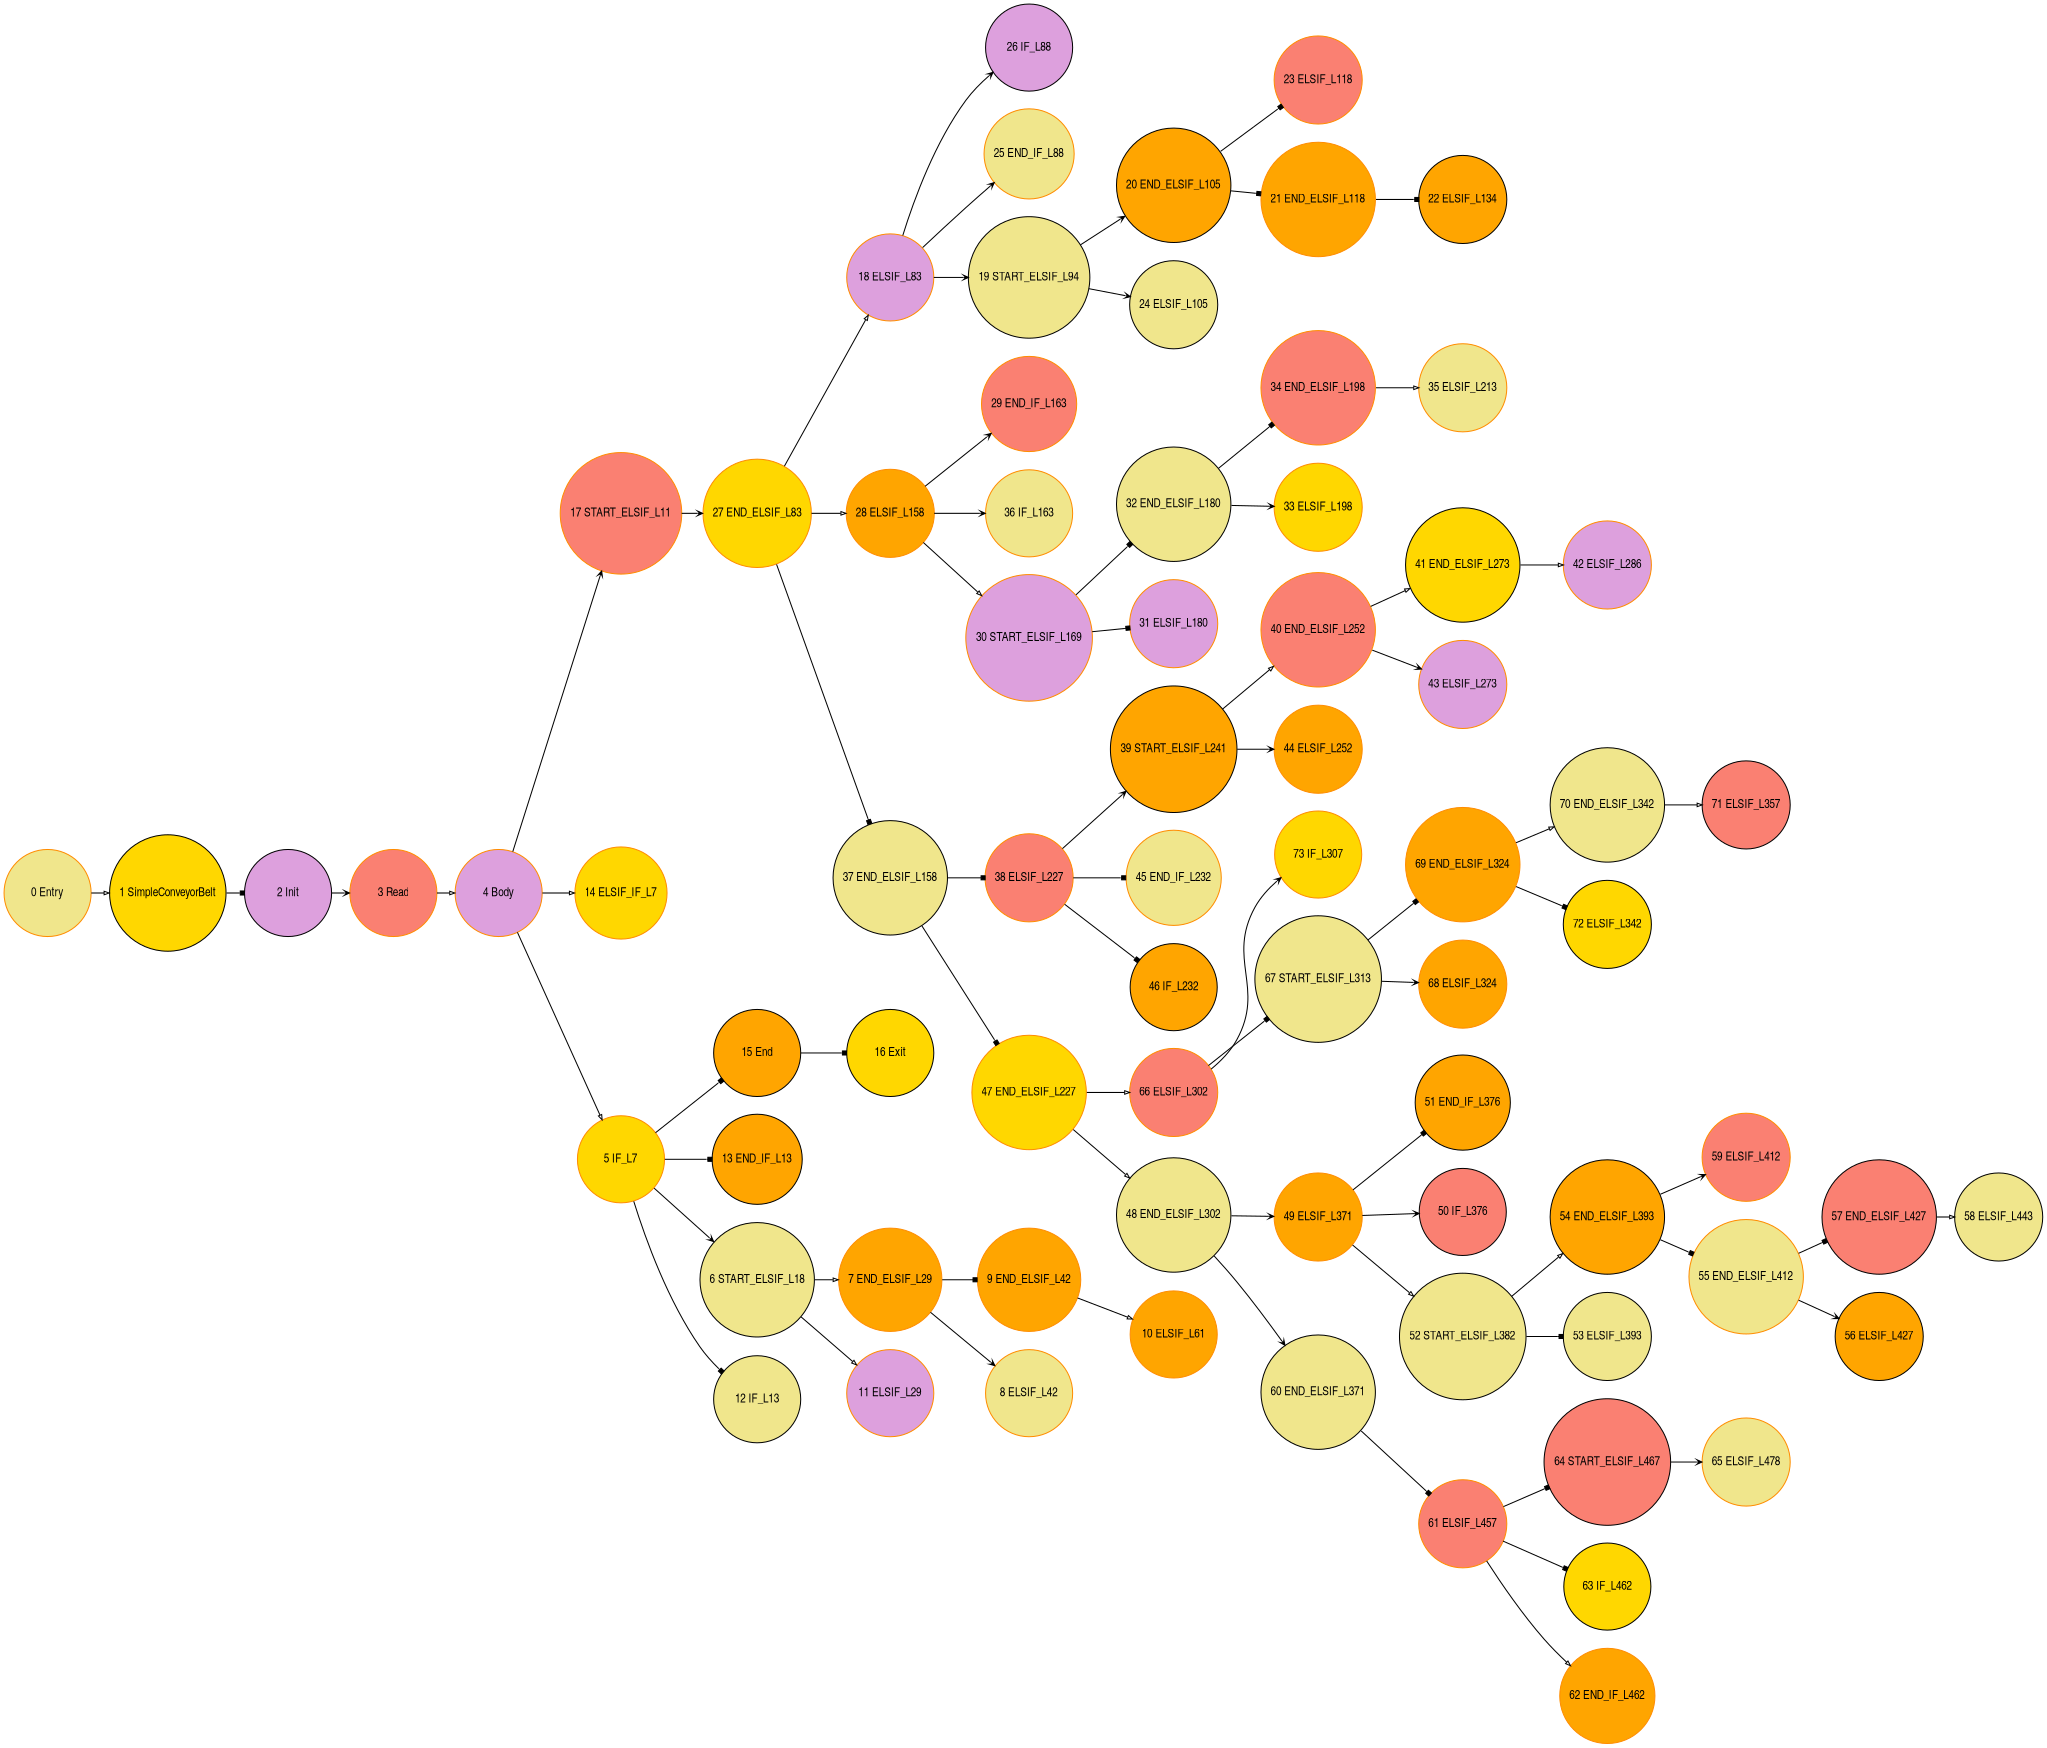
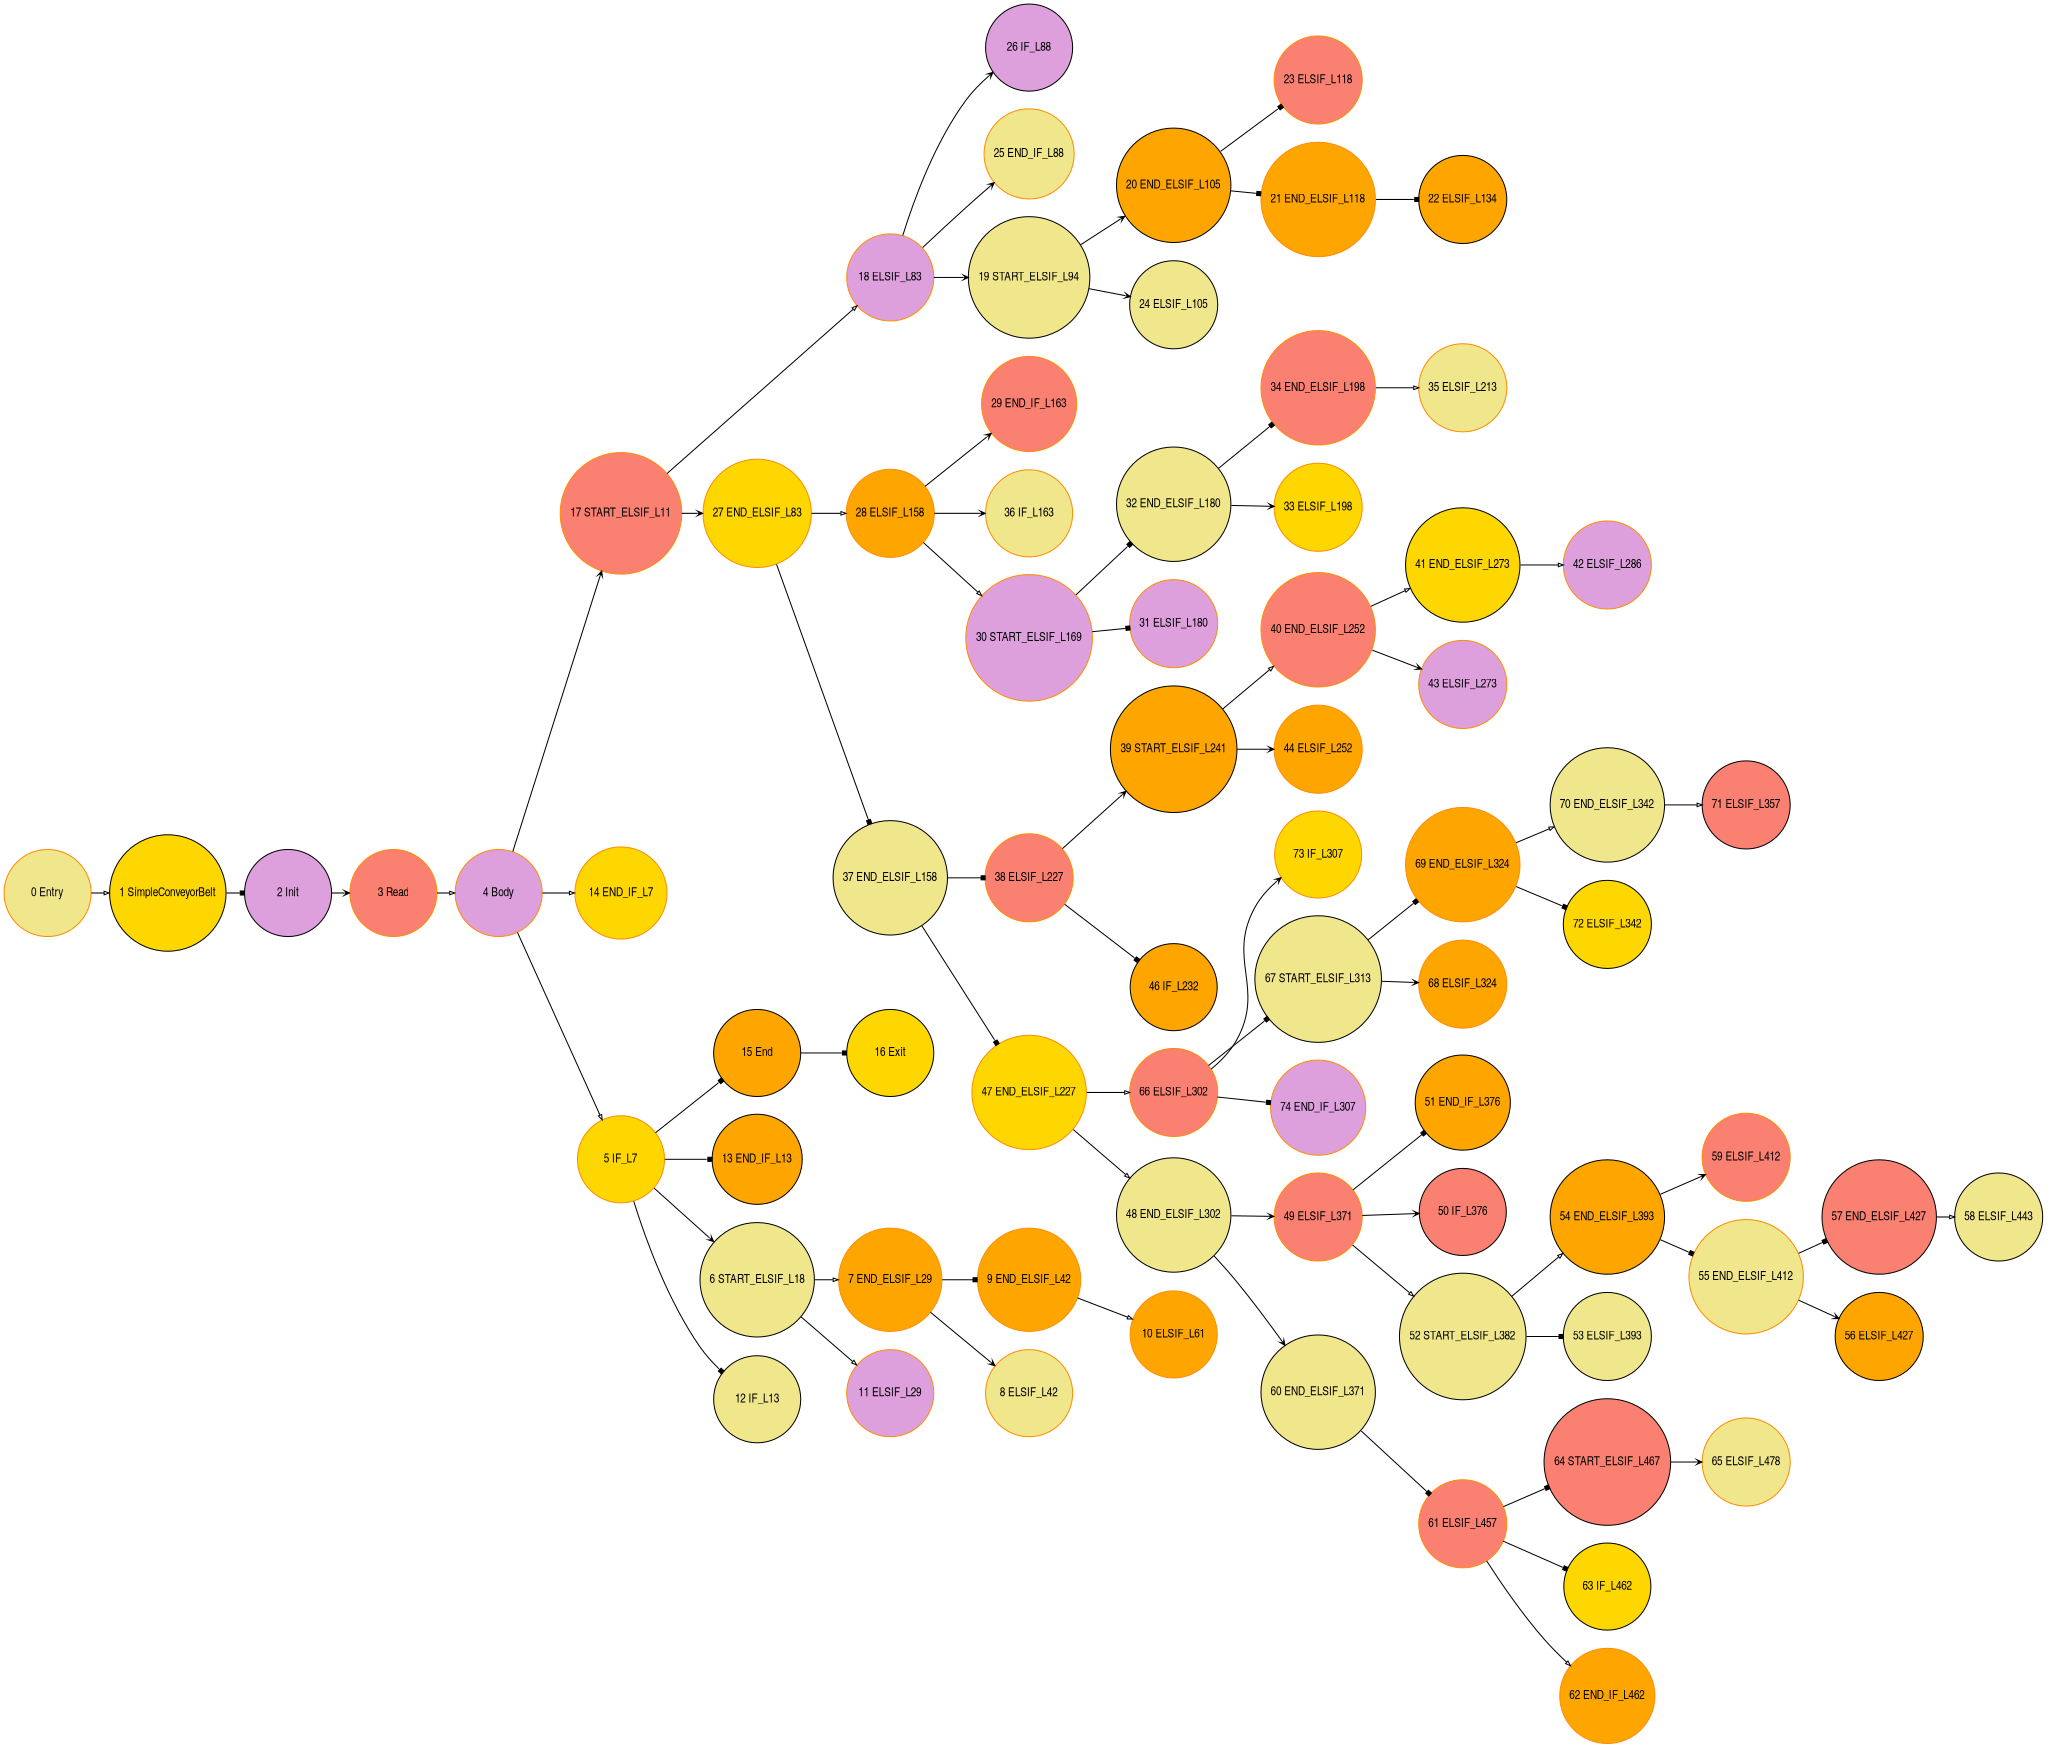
(825, 393) -> (760, 391)
(1174, 878) -> none
(621, 893) -> (621, 893)
none -> (1318, 1108)
(1318, 1217) -> (1318, 1217)
